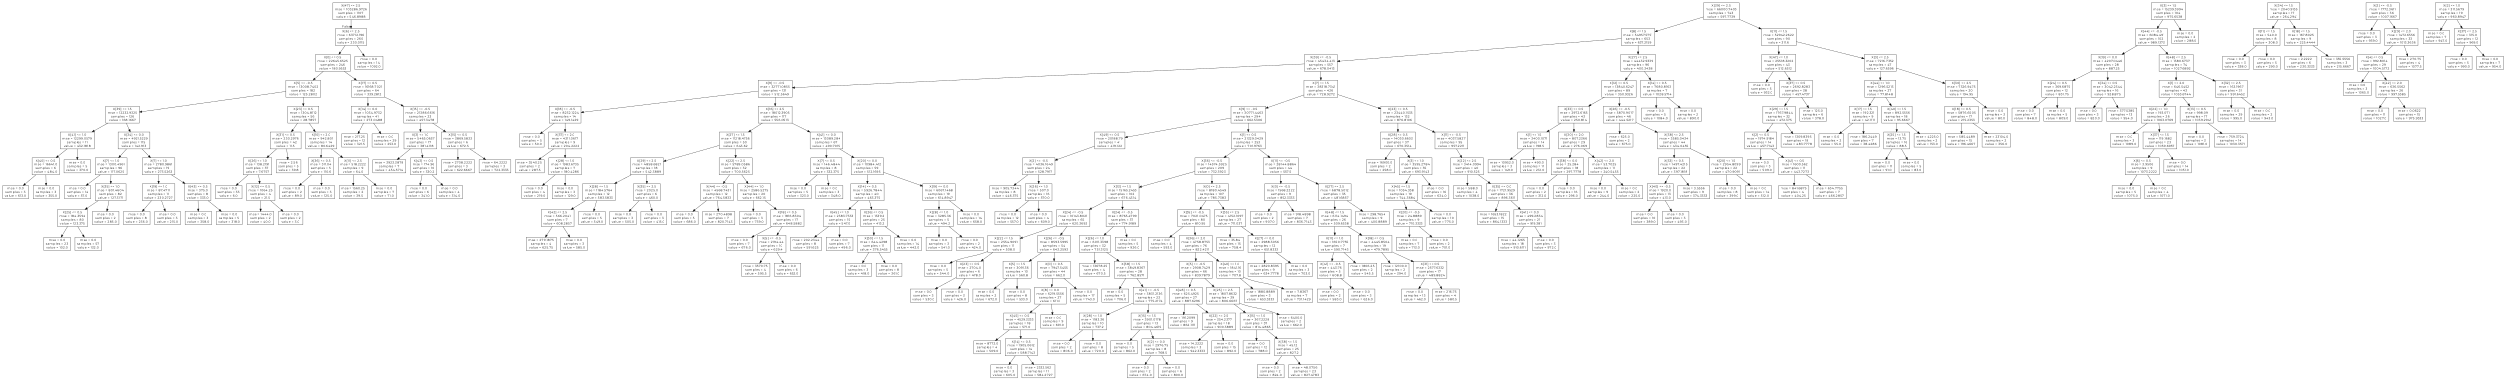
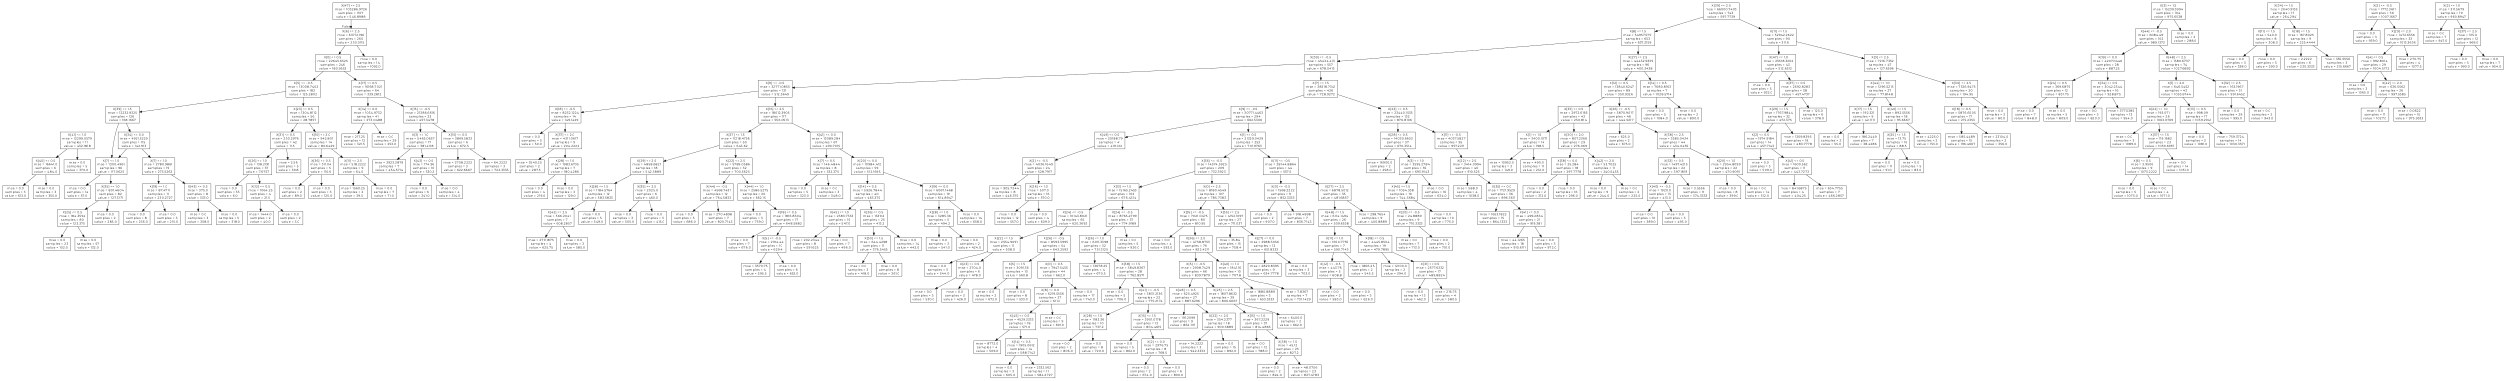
(101, 127) -> (114, 139)
